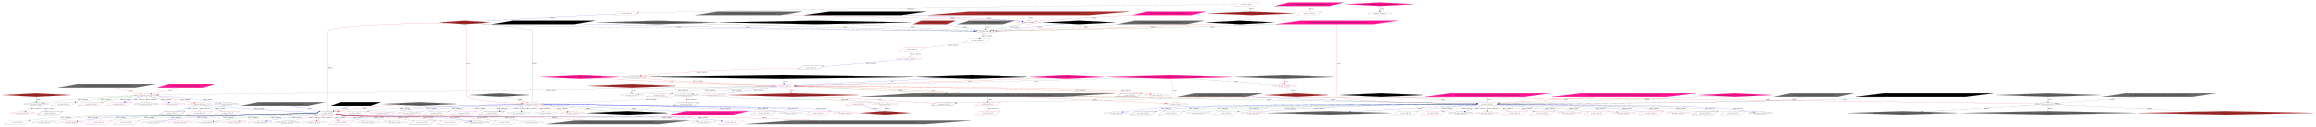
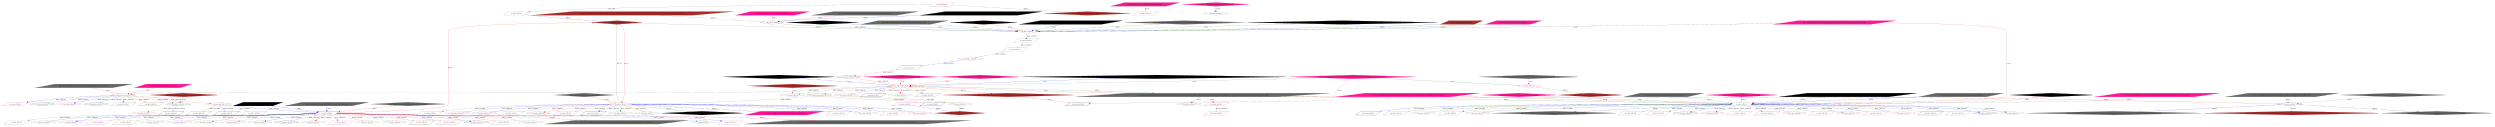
(986, 22) -> (1513, 22)
none -> (1741, 95)
